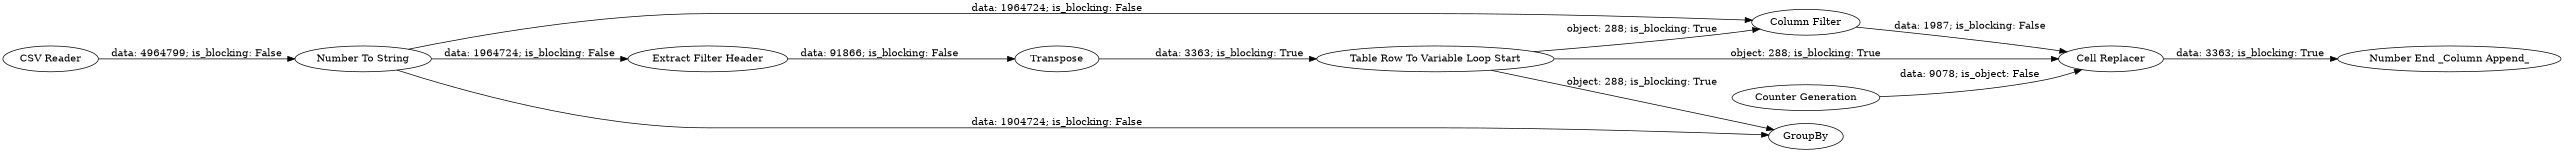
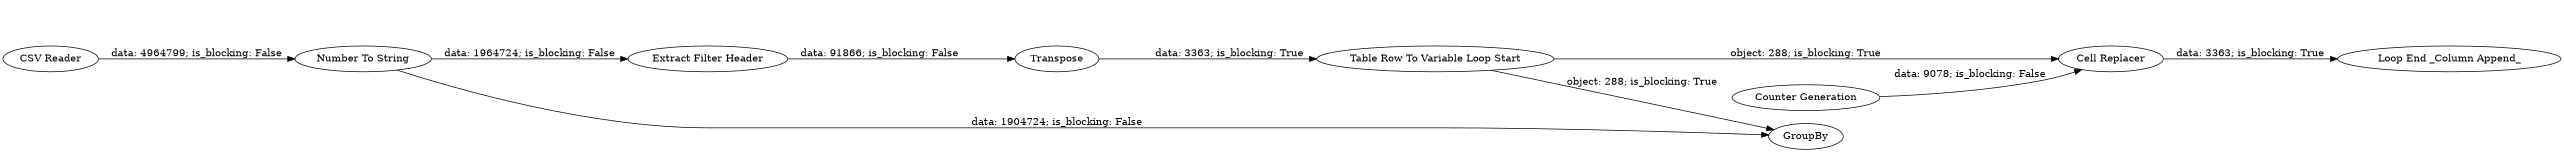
(1806, 22) -> none
(2449, 59) -> (2449, 59)
(1970, 74) -> (1970, 74)
